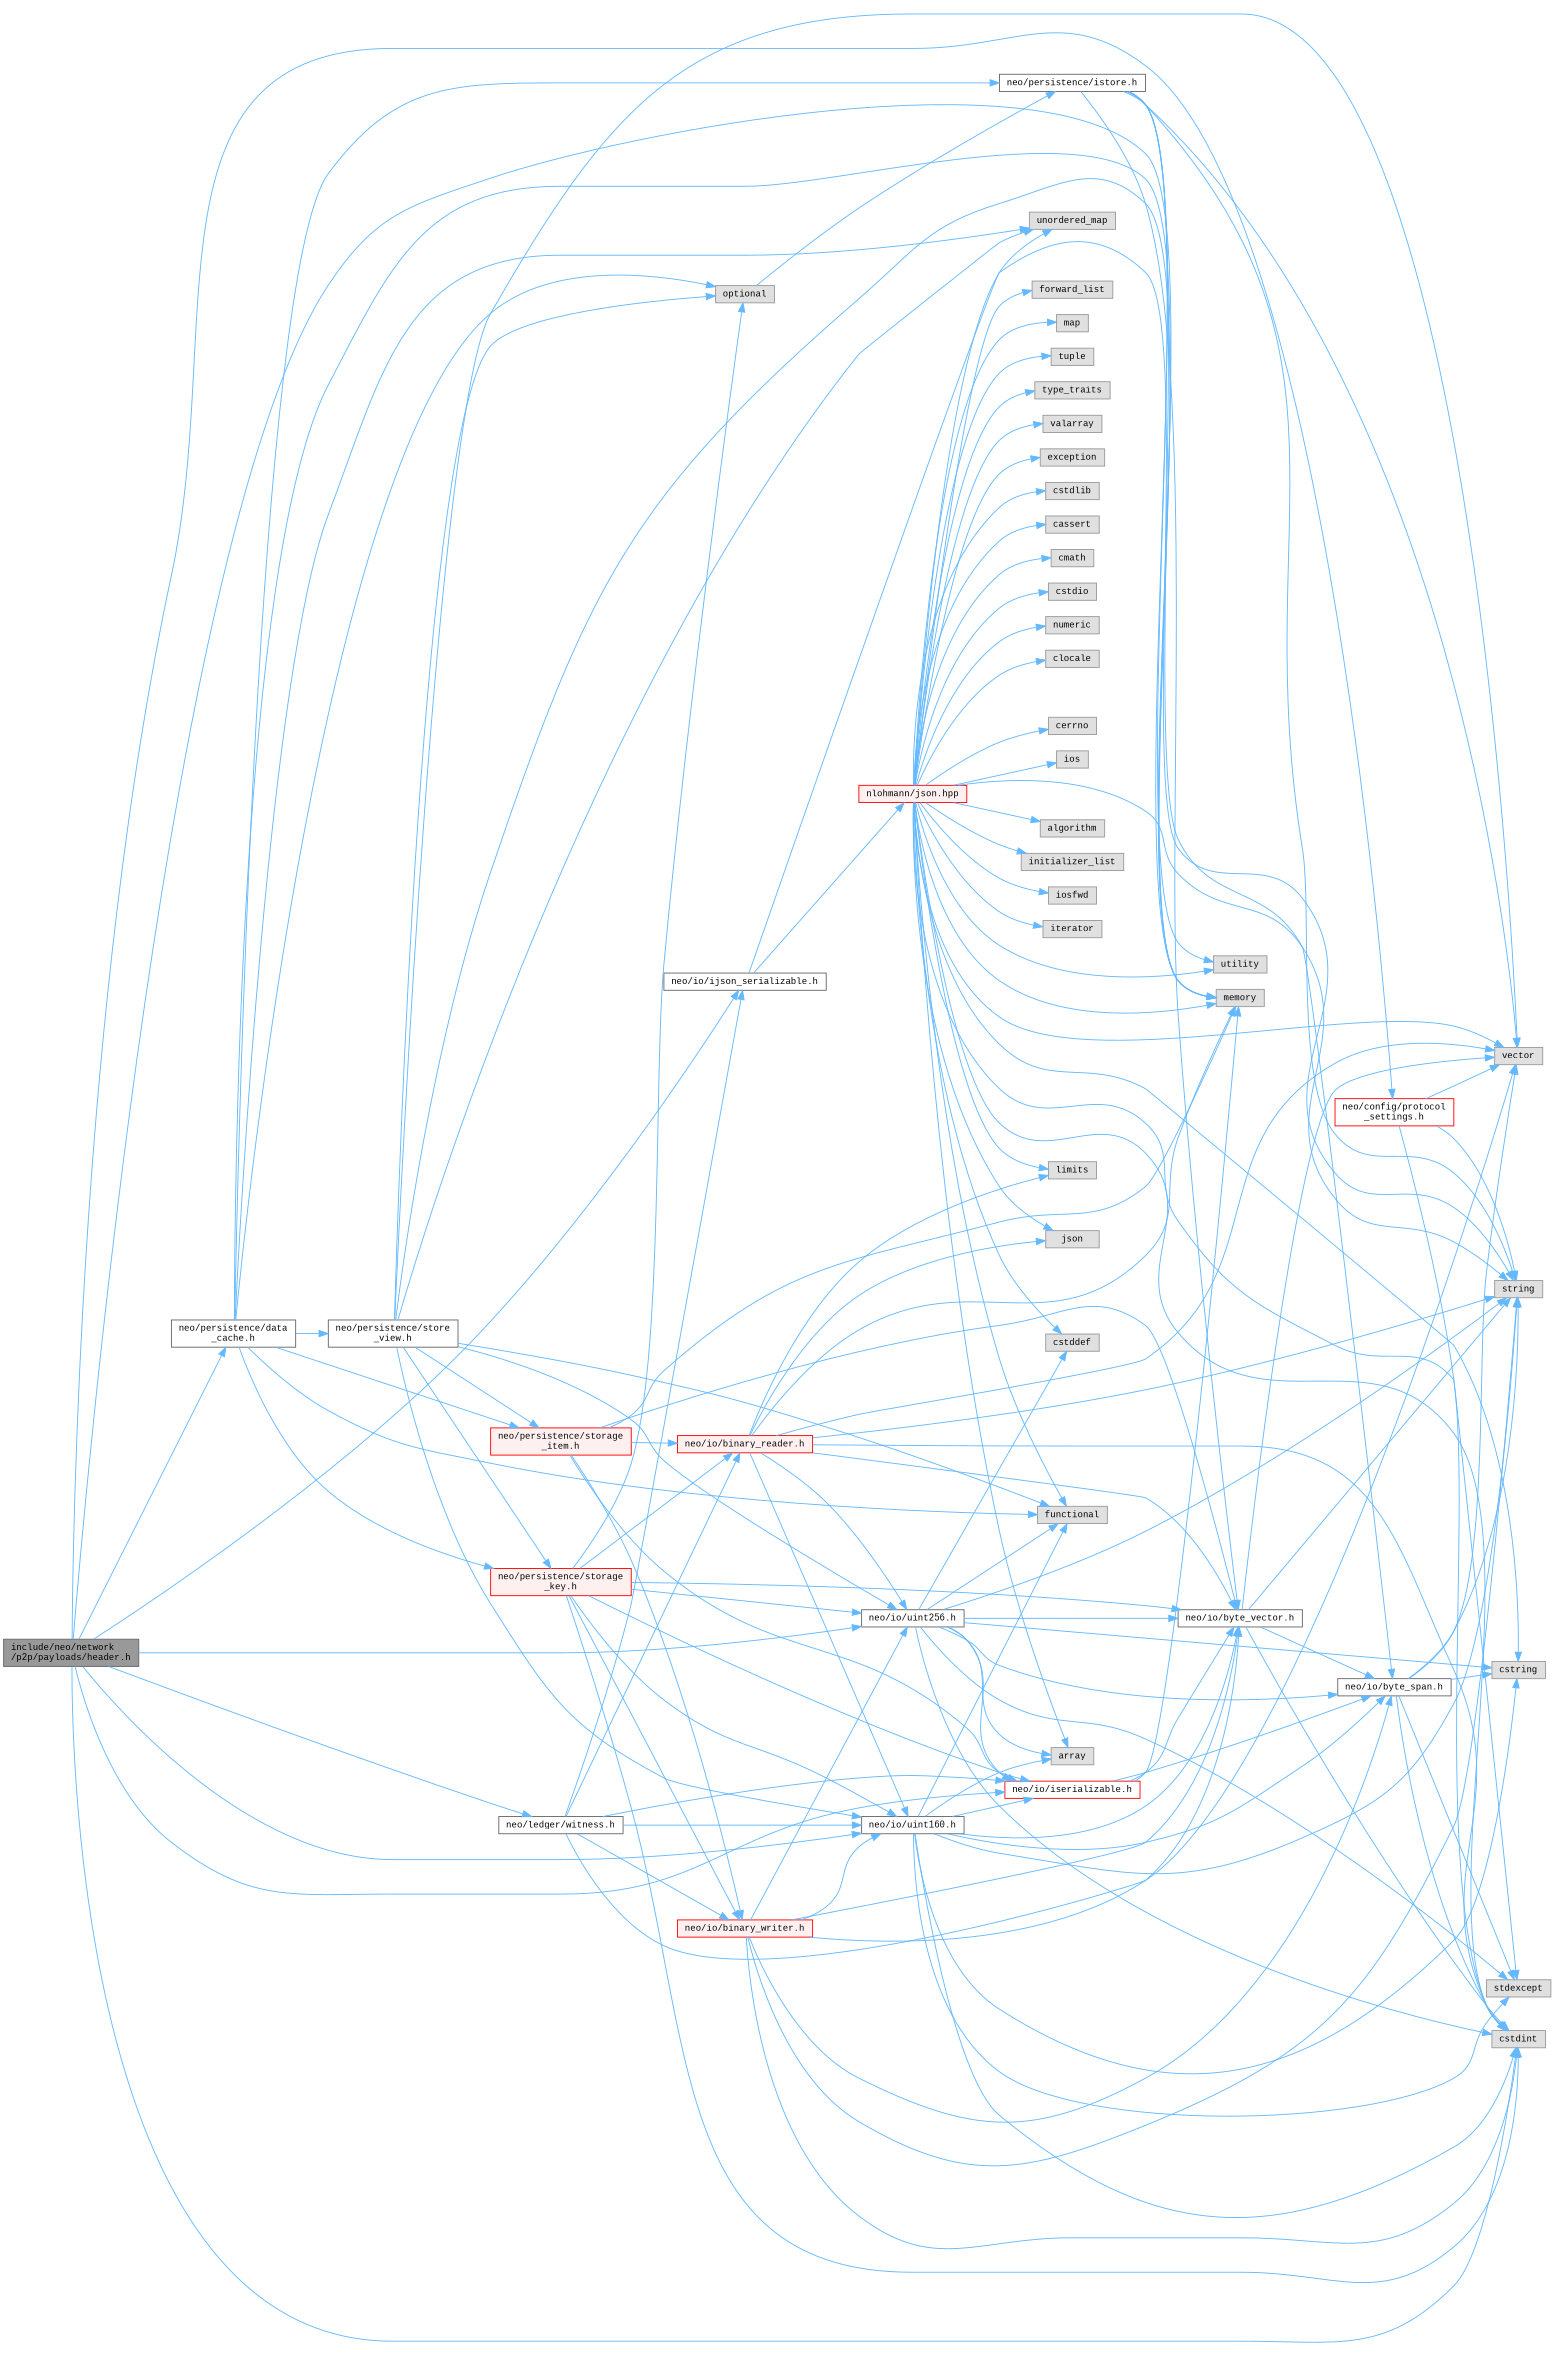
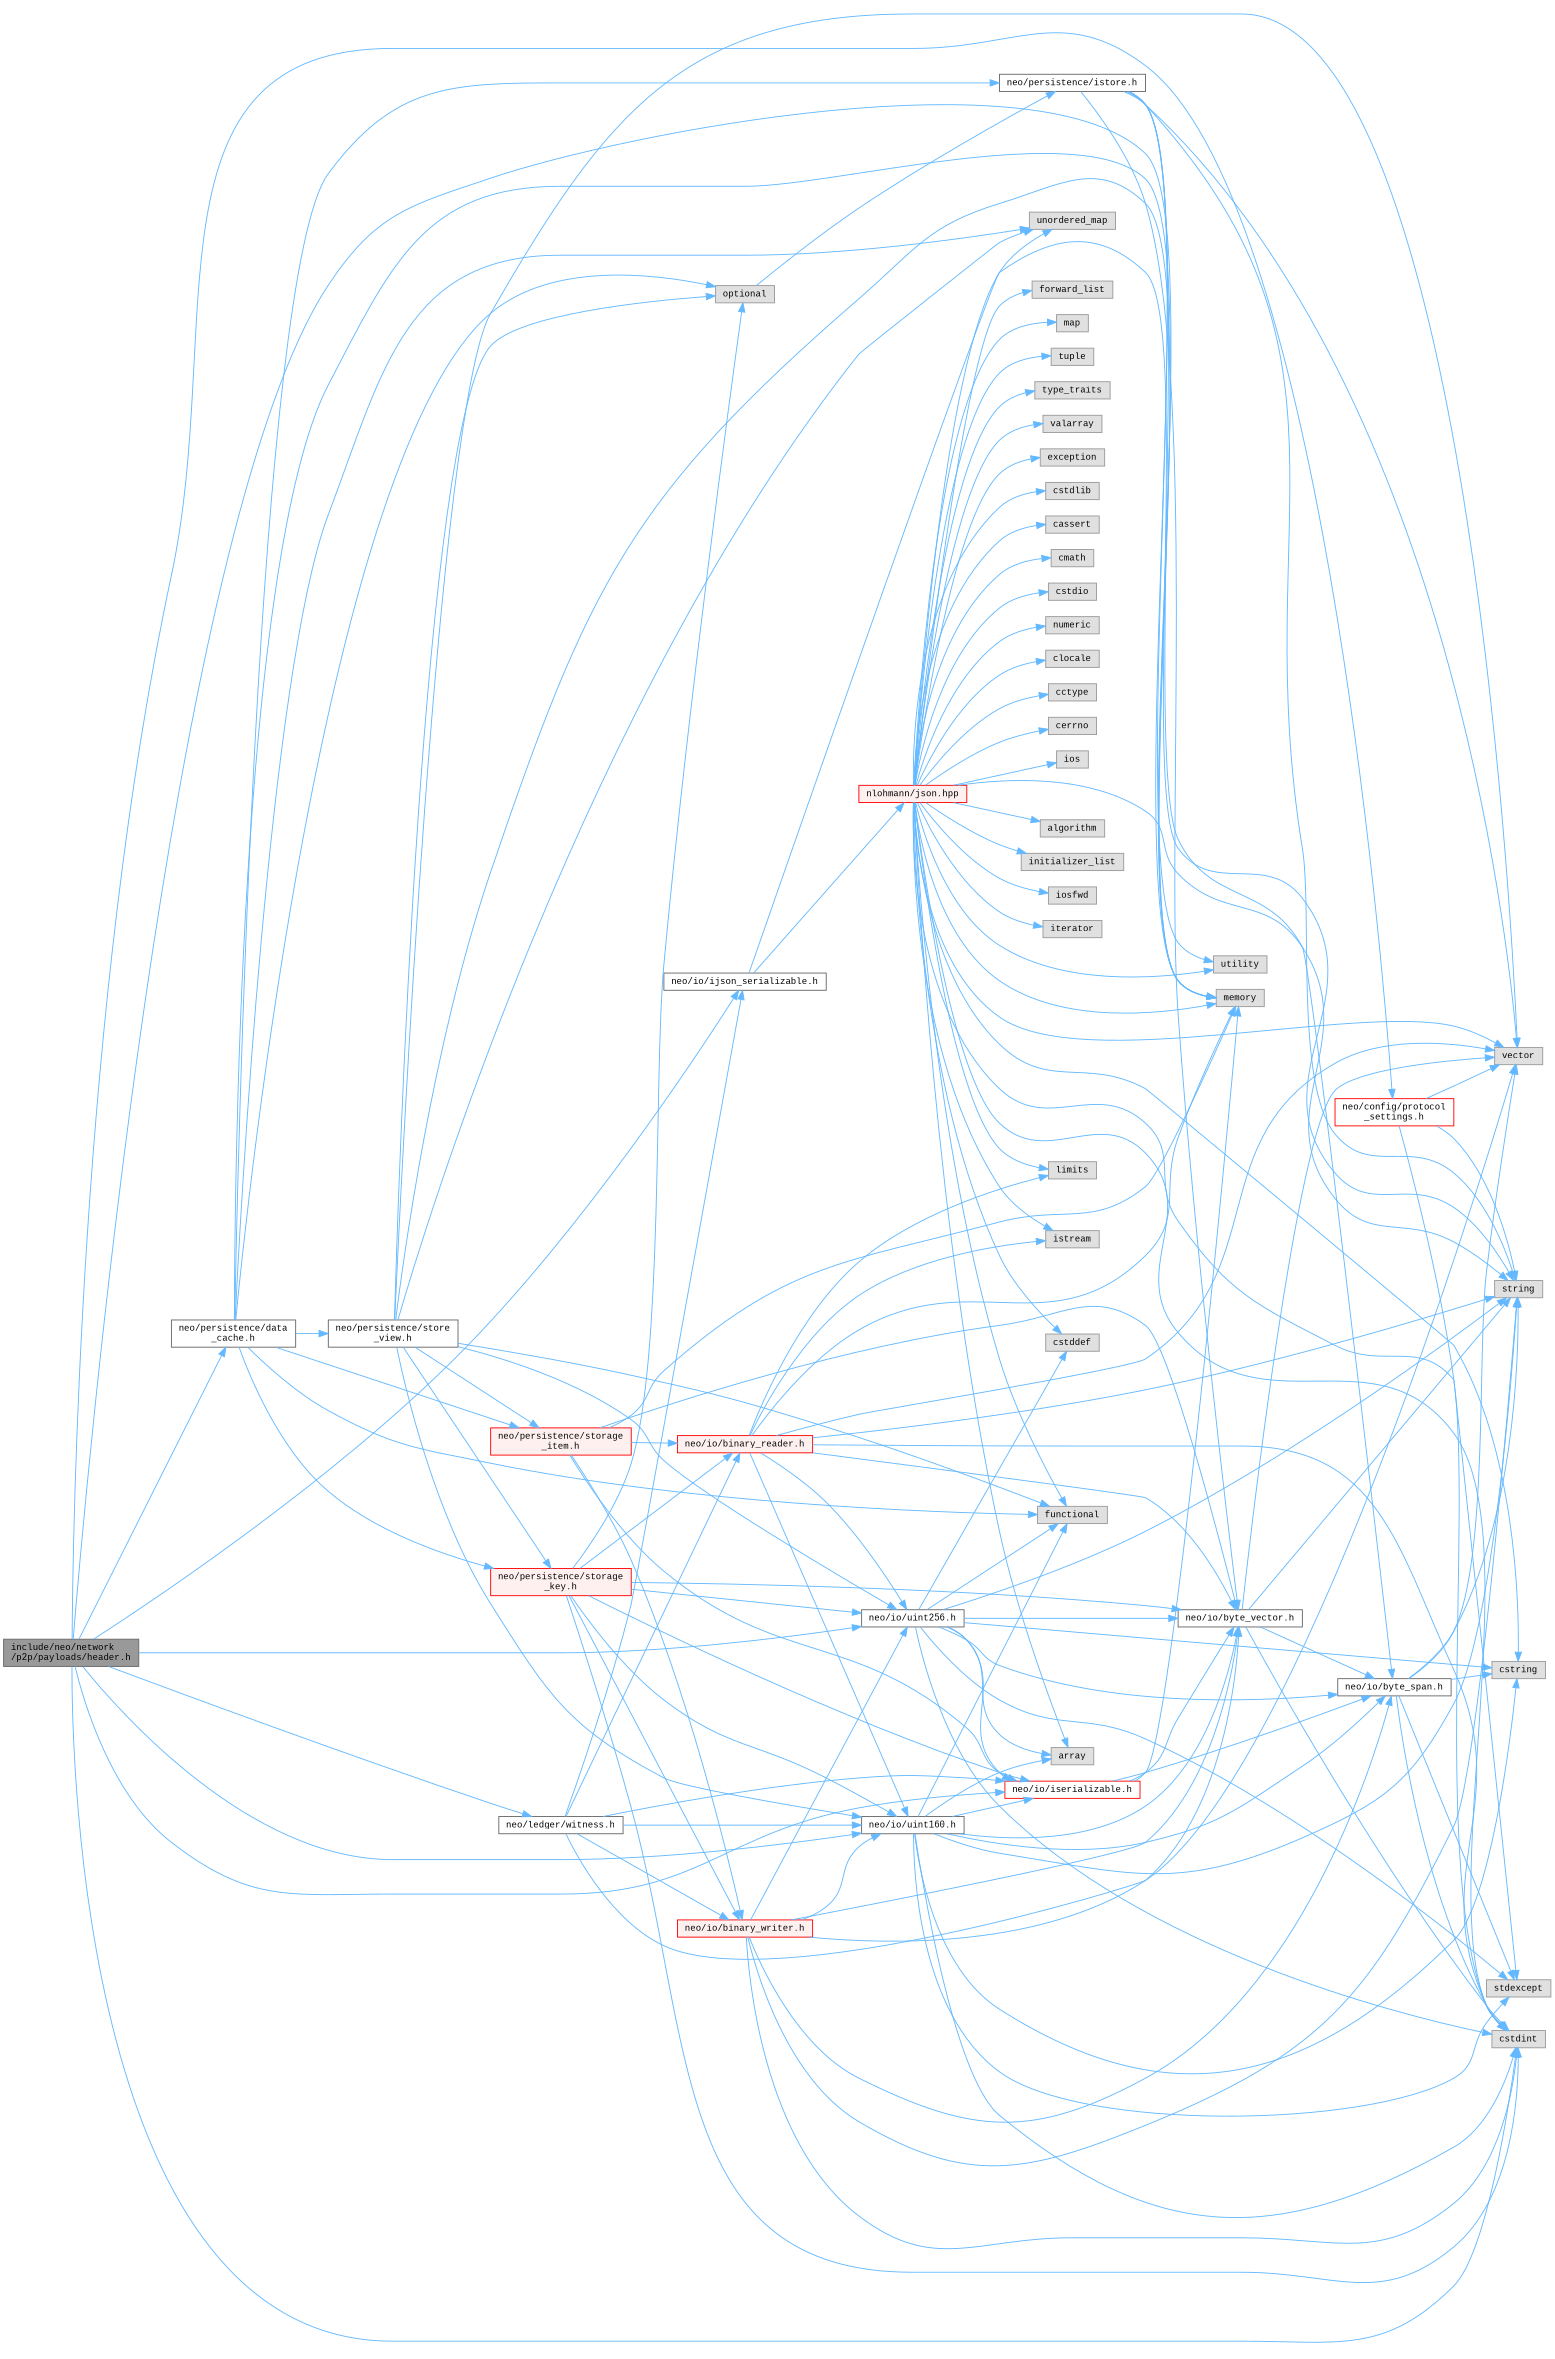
none -> (1072, 692)
(1072, 1239) -> (1072, 1239)
